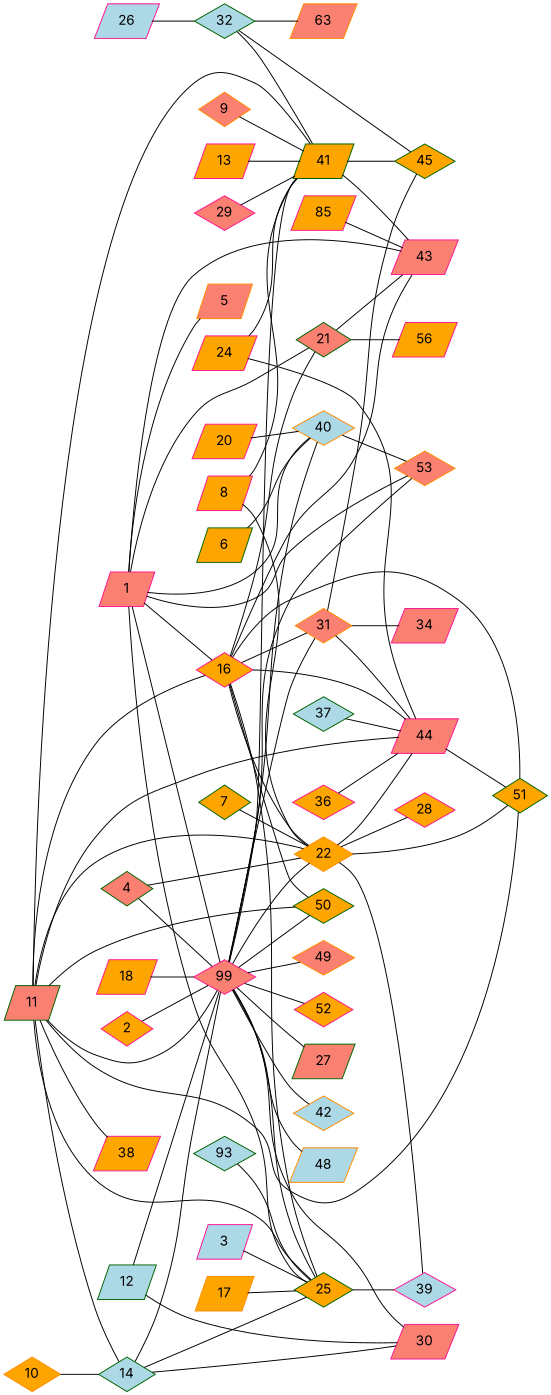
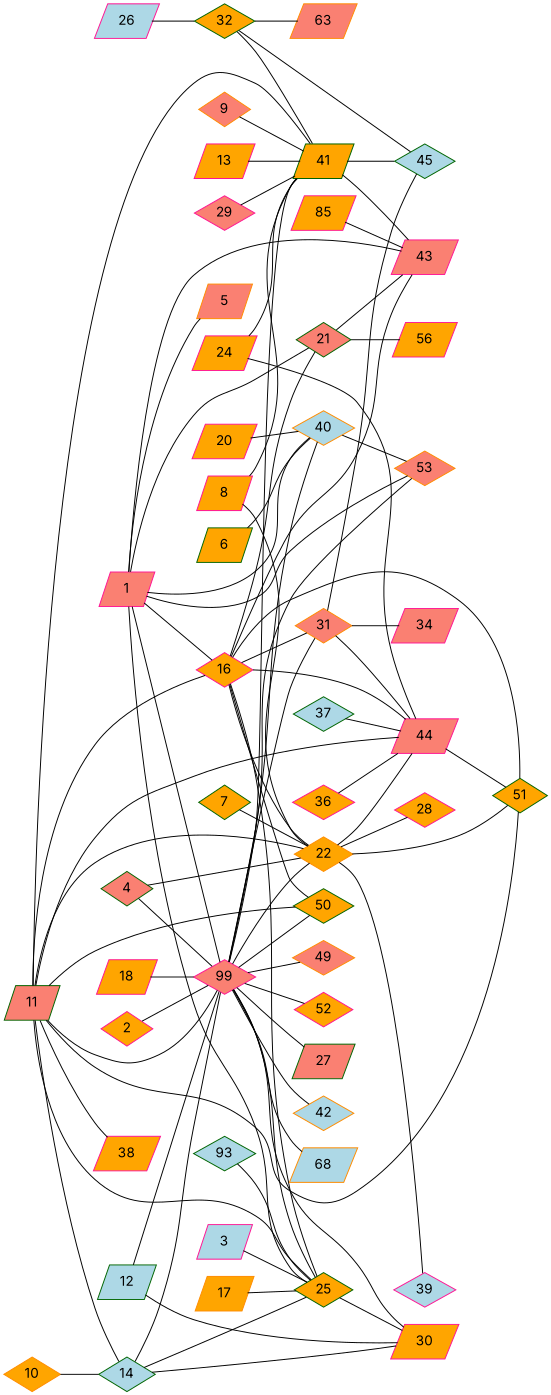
(225, 21) -> (225, 21)
(425, 161) -> (425, 161)
(324, 1165) -> (324, 1165)
(366, 1290) -> (371, 1314)
(425, 1342) -> (425, 1342)
